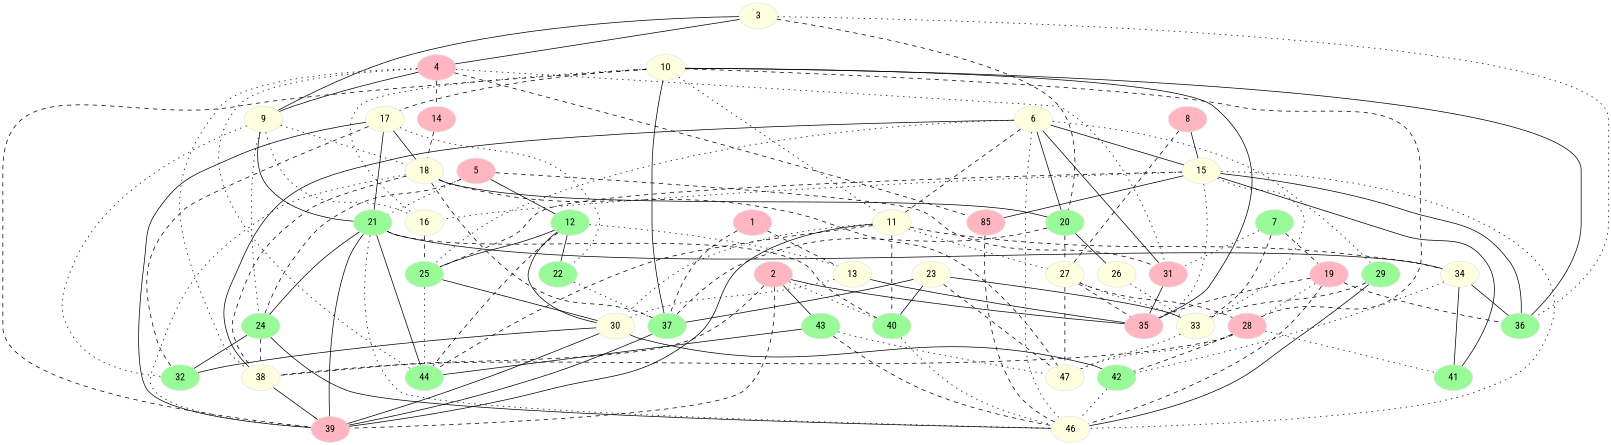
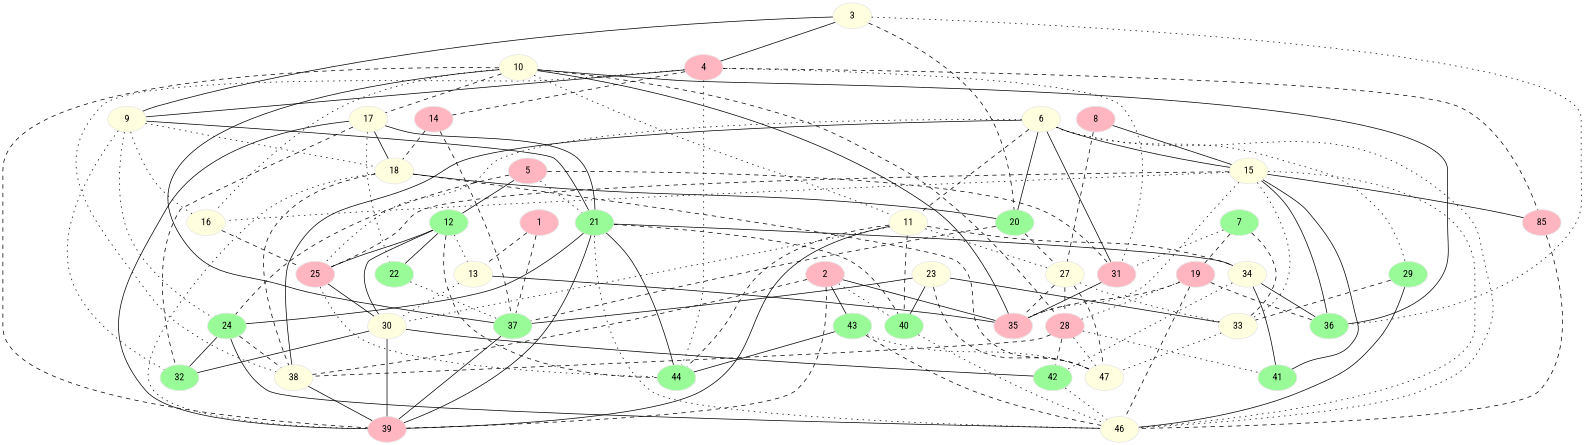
(424, 274) -> (315, 274)
(1117, 274) -> none
(523, 282) -> (483, 219)
